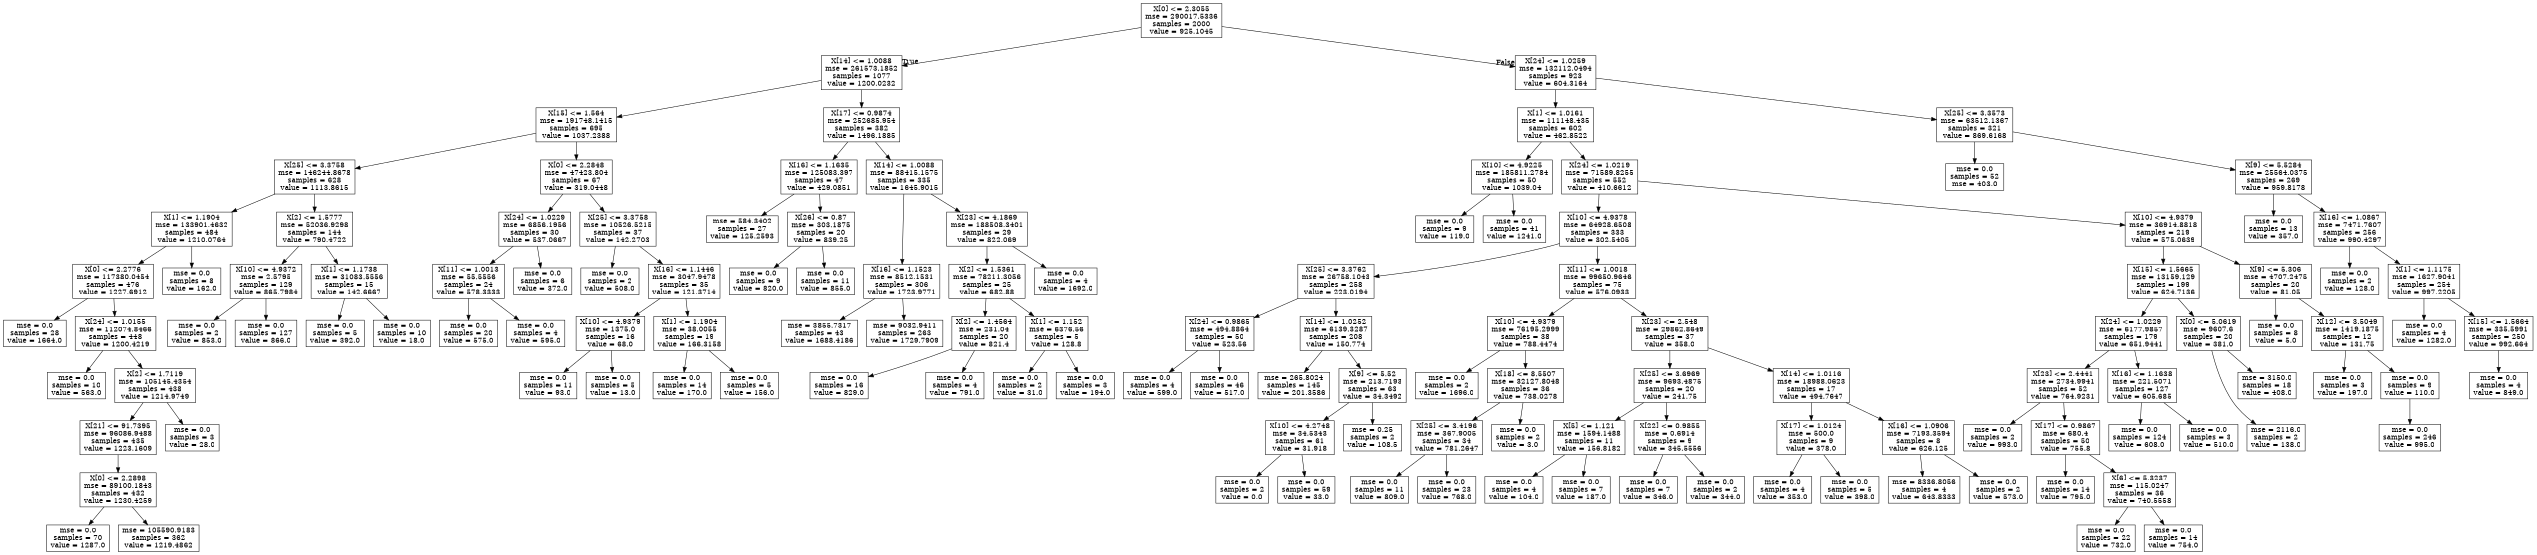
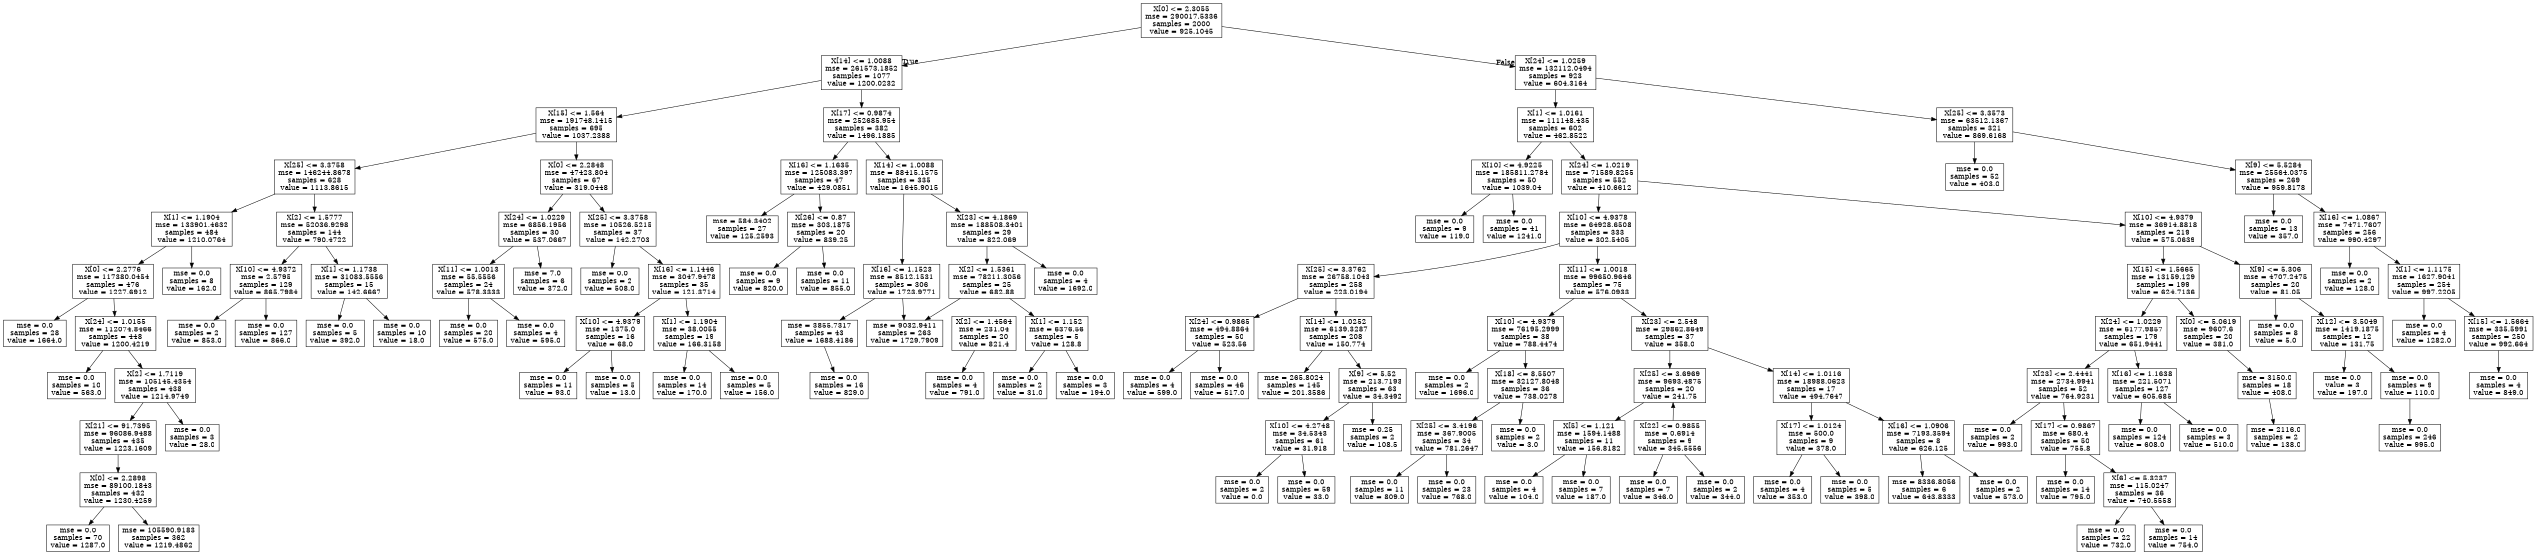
(1975, 177) -> (1975, 177)
(543, 281) -> (543, 281)
(986, 305) -> (945, 308)
(913, 363) -> (828, 357)
(2343, 386) -> (2343, 386)
(2226, 389) -> (2271, 409)
(1667, 409) -> (1673, 414)
(1924, 490) -> (1924, 490)
